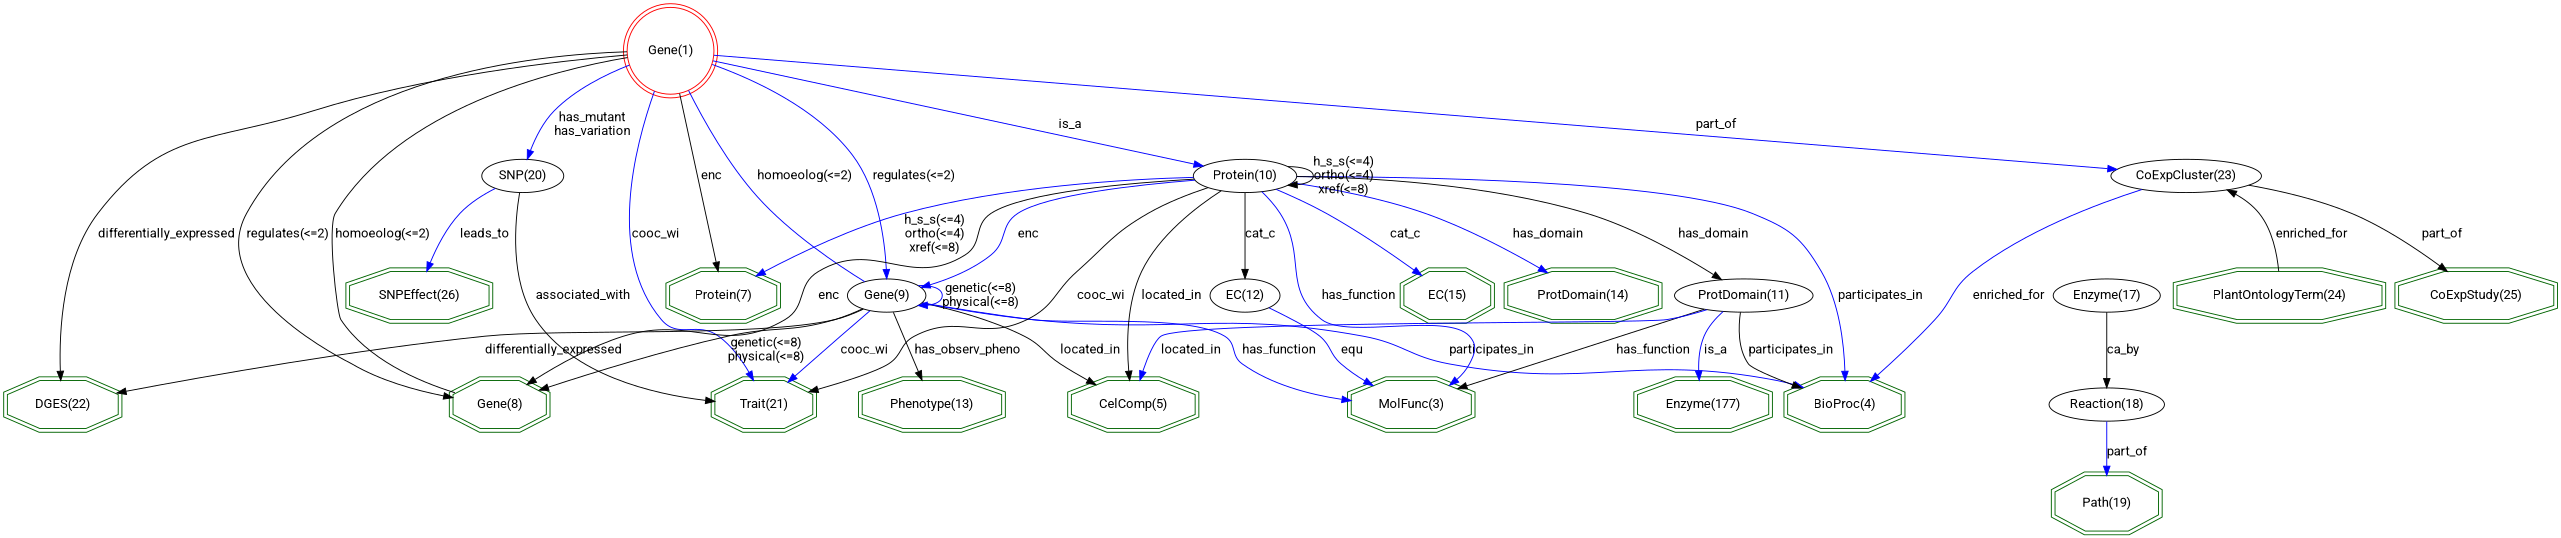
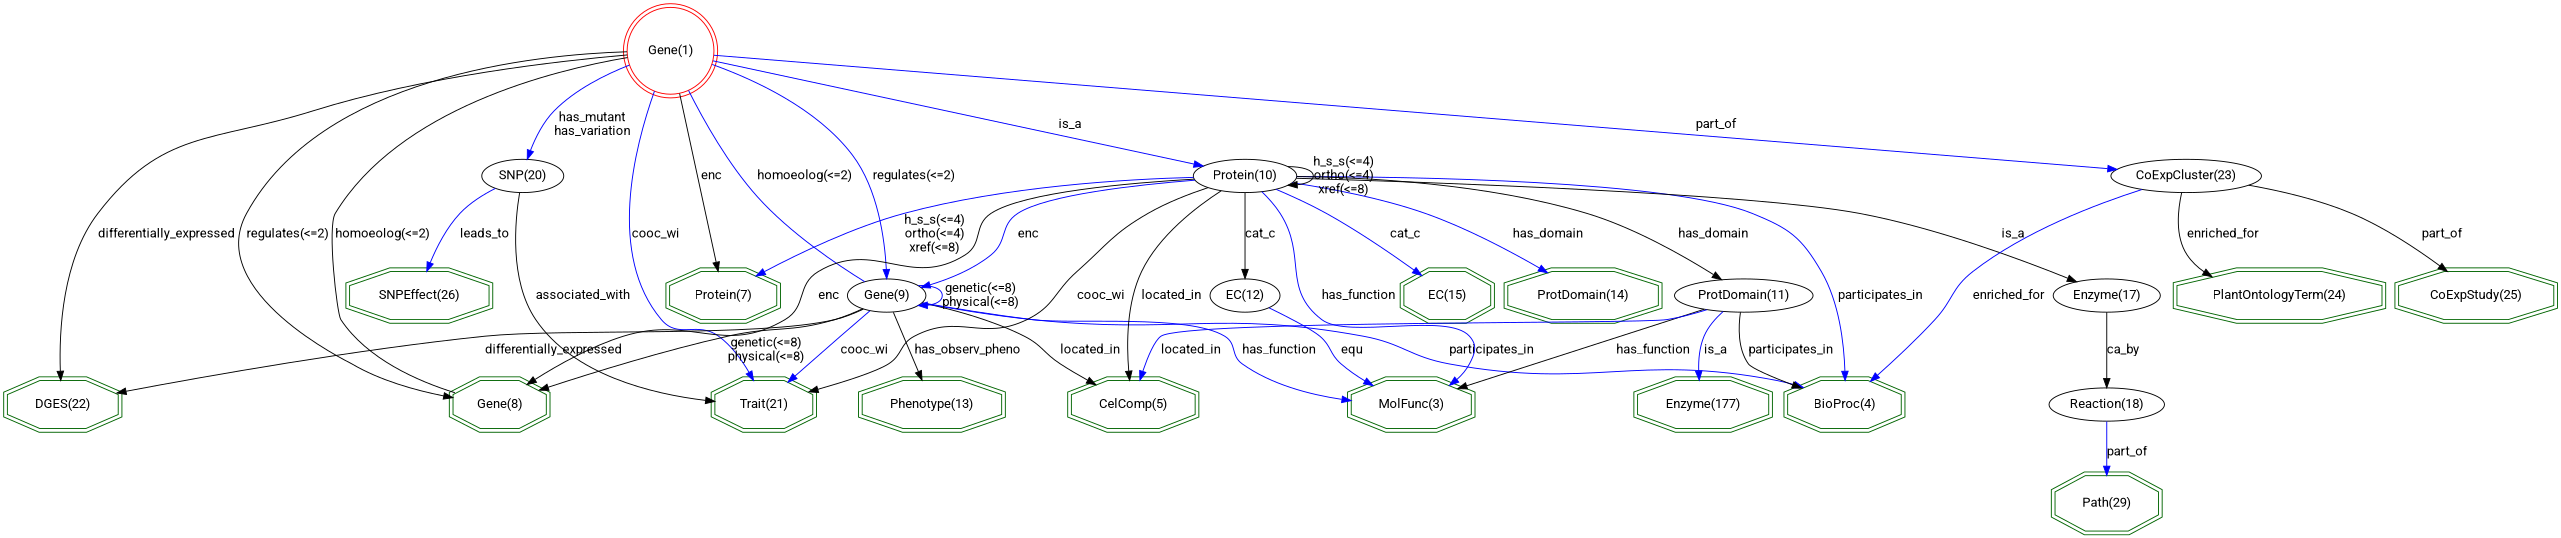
none -> (1726, 199)
(2267, 227) -> (2180, 236)
(2107, 503) -> (2107, 503)
